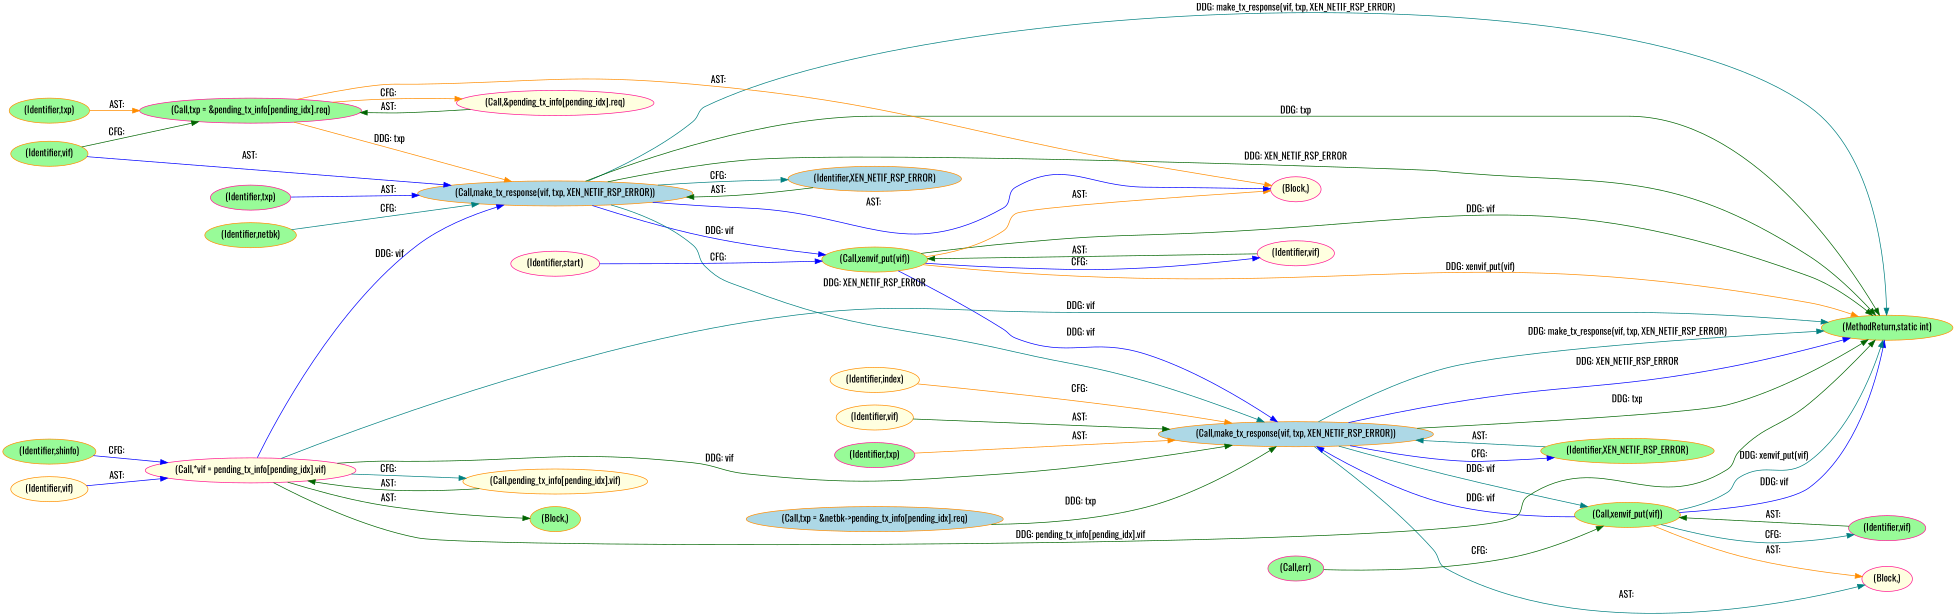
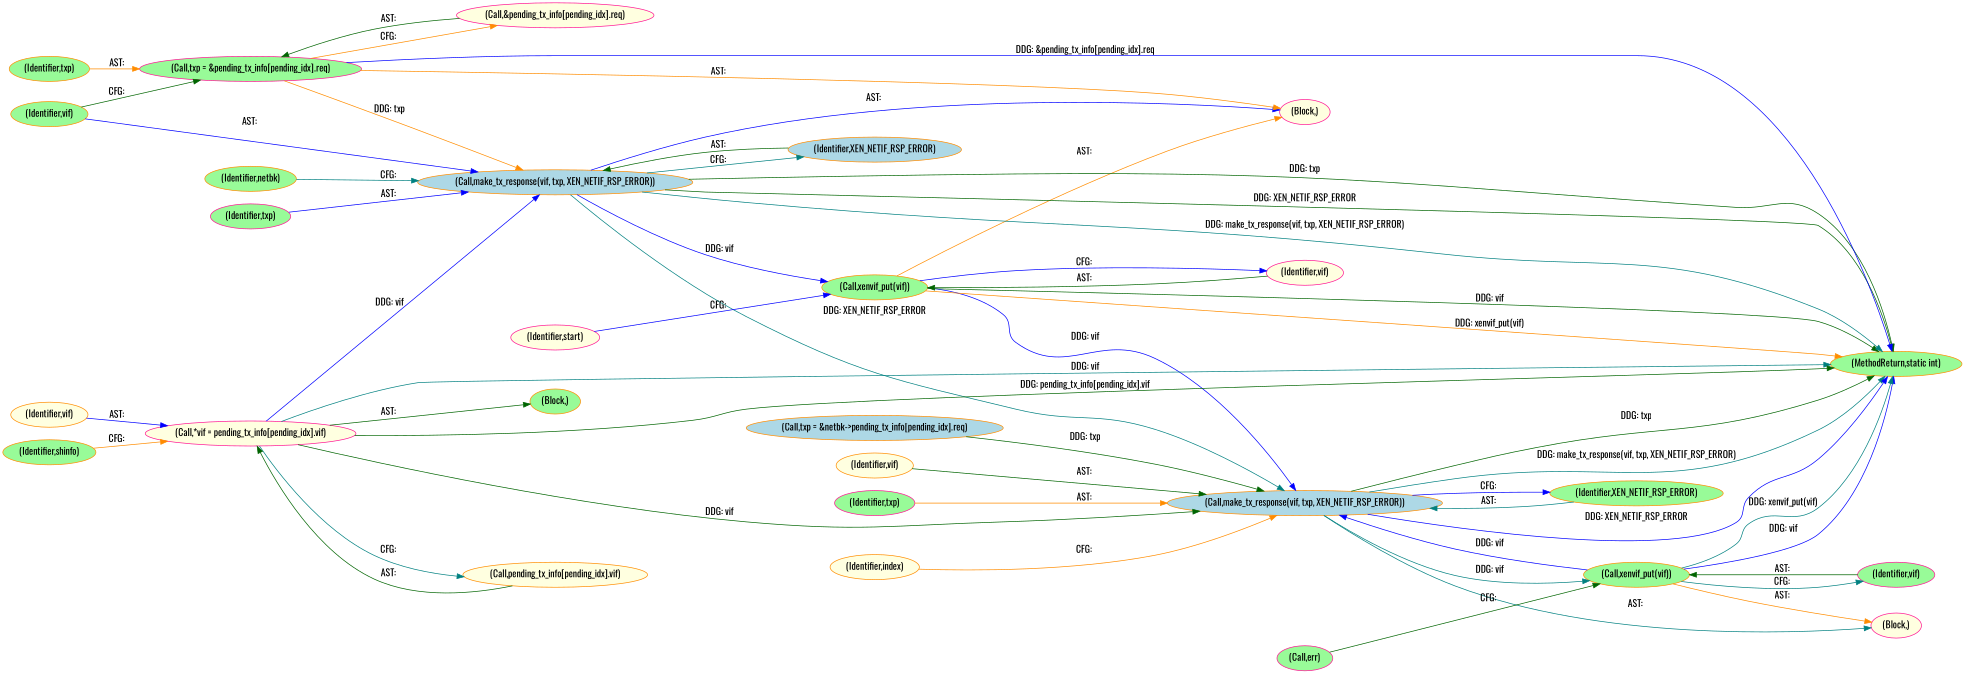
none -> (1196, 56)
(127, 459) -> (127, 445)
